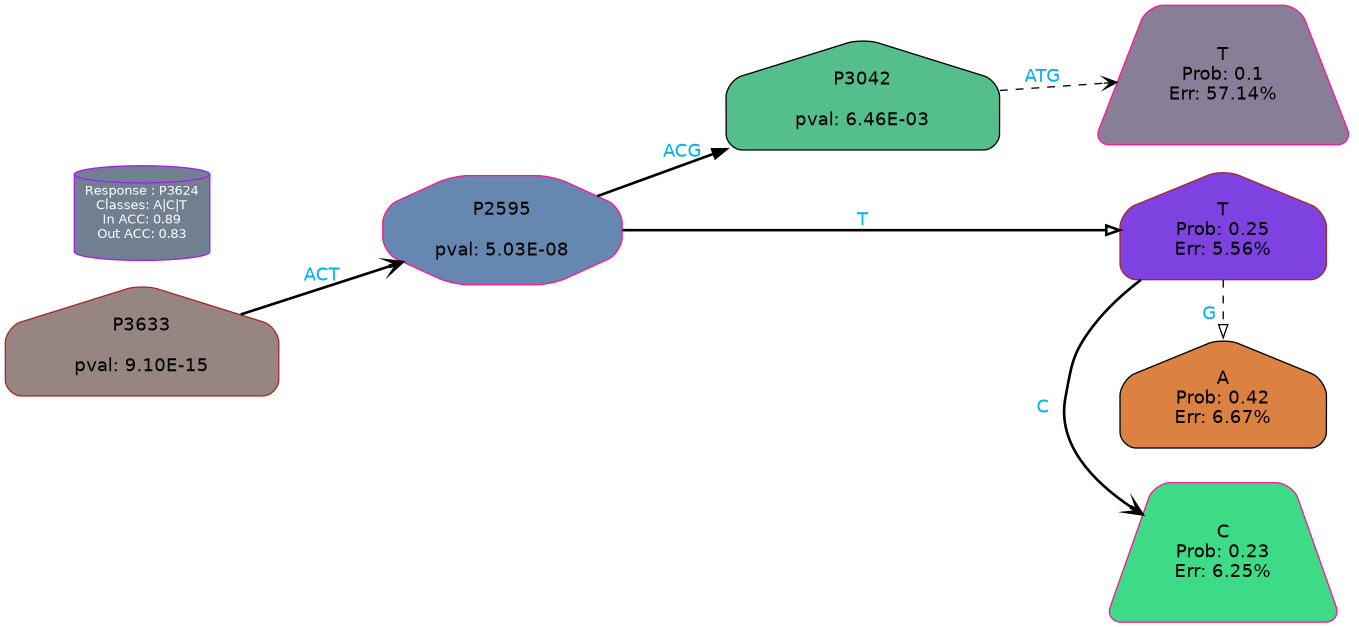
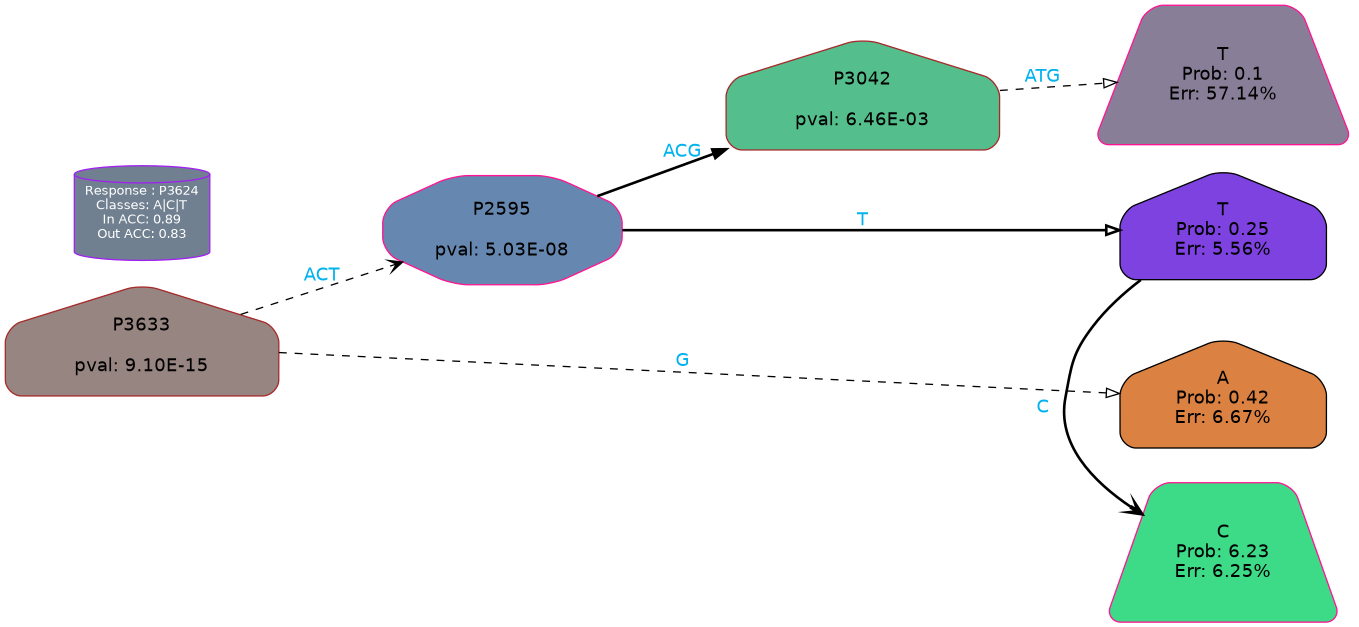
(1052, 87) -> (1052, 87)
(863, 100) -> (863, 100)
(1223, 230) -> (1223, 230)
(315, 290) -> (315, 290)
(1223, 302) -> (692, 373)
(1223, 552) -> (1223, 552)
